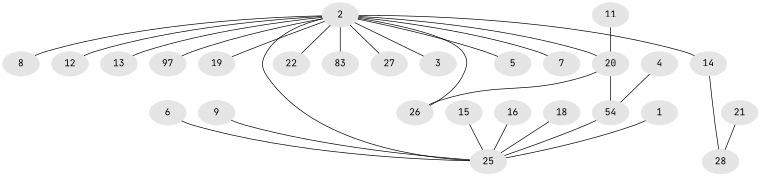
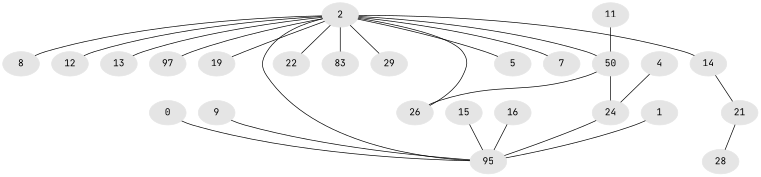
(389, 64) -> (389, 64)
(438, 64) -> none
(611, 64) -> (611, 64)
(168, 113) -> (168, 113)
(562, 113) -> none
(611, 113) -> (611, 113)
(714, 113) -> (724, 88)
(488, 162) -> (488, 162)
